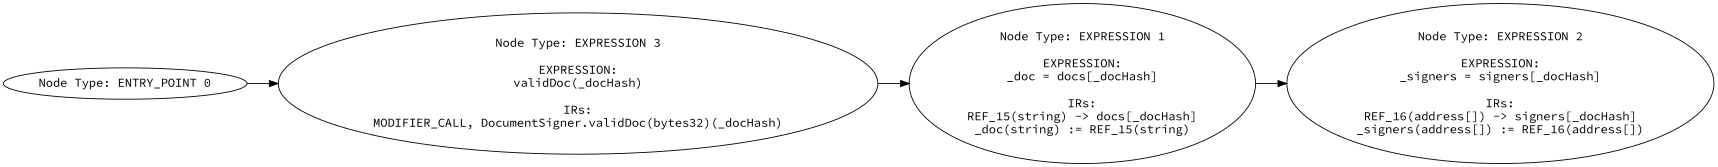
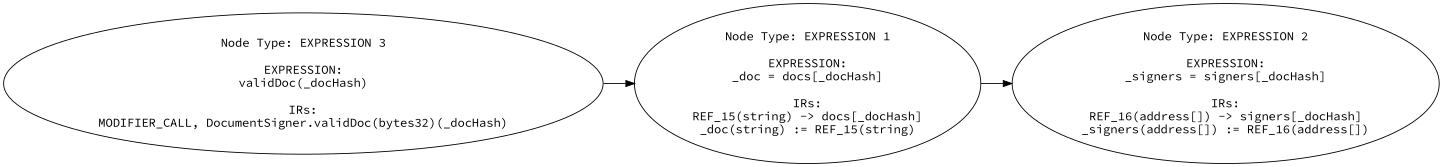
(125, 84) -> none
